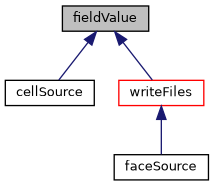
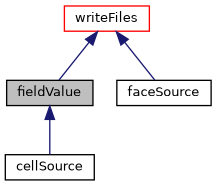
(138, 61) -> (74, 61)
